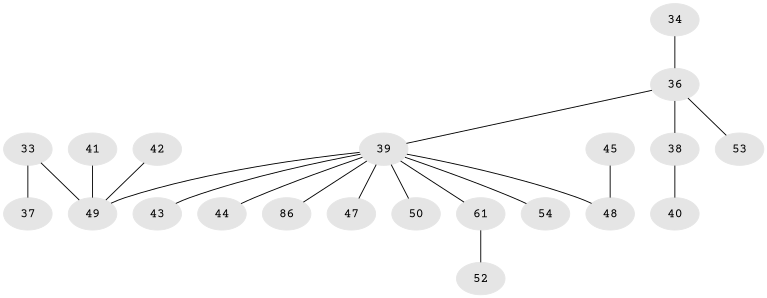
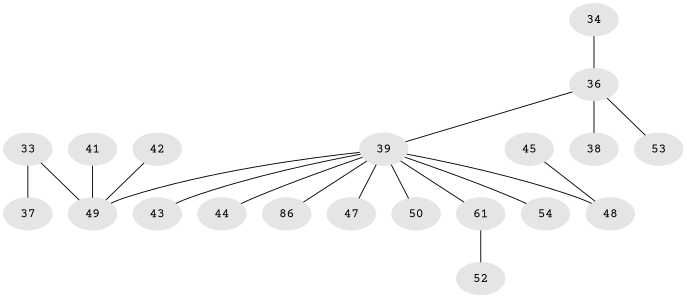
(675, 214) -> none
